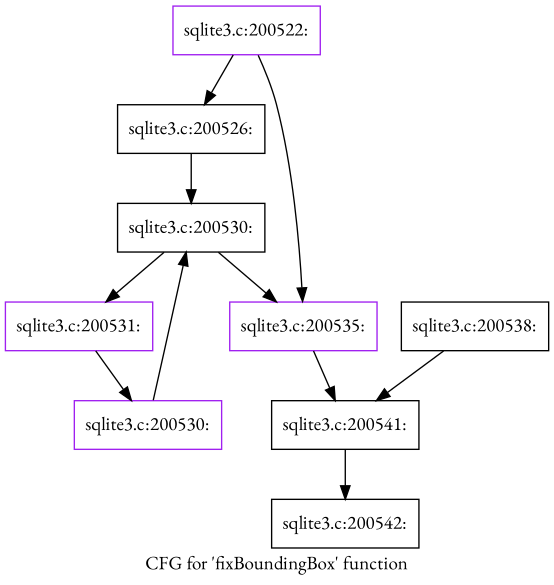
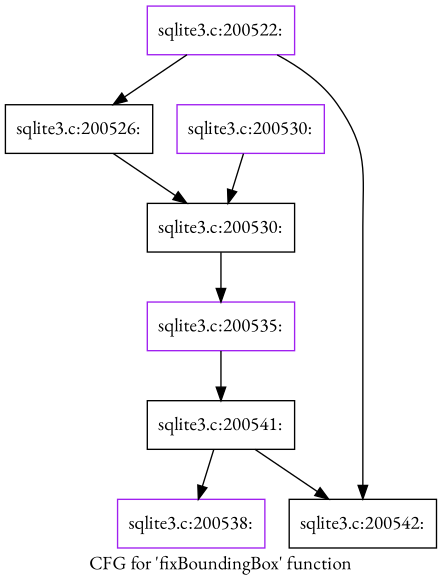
(290, 169) -> (363, 253)
(79, 326) -> none
(475, 326) -> (191, 524)
(415, 372) -> (208, 468)
